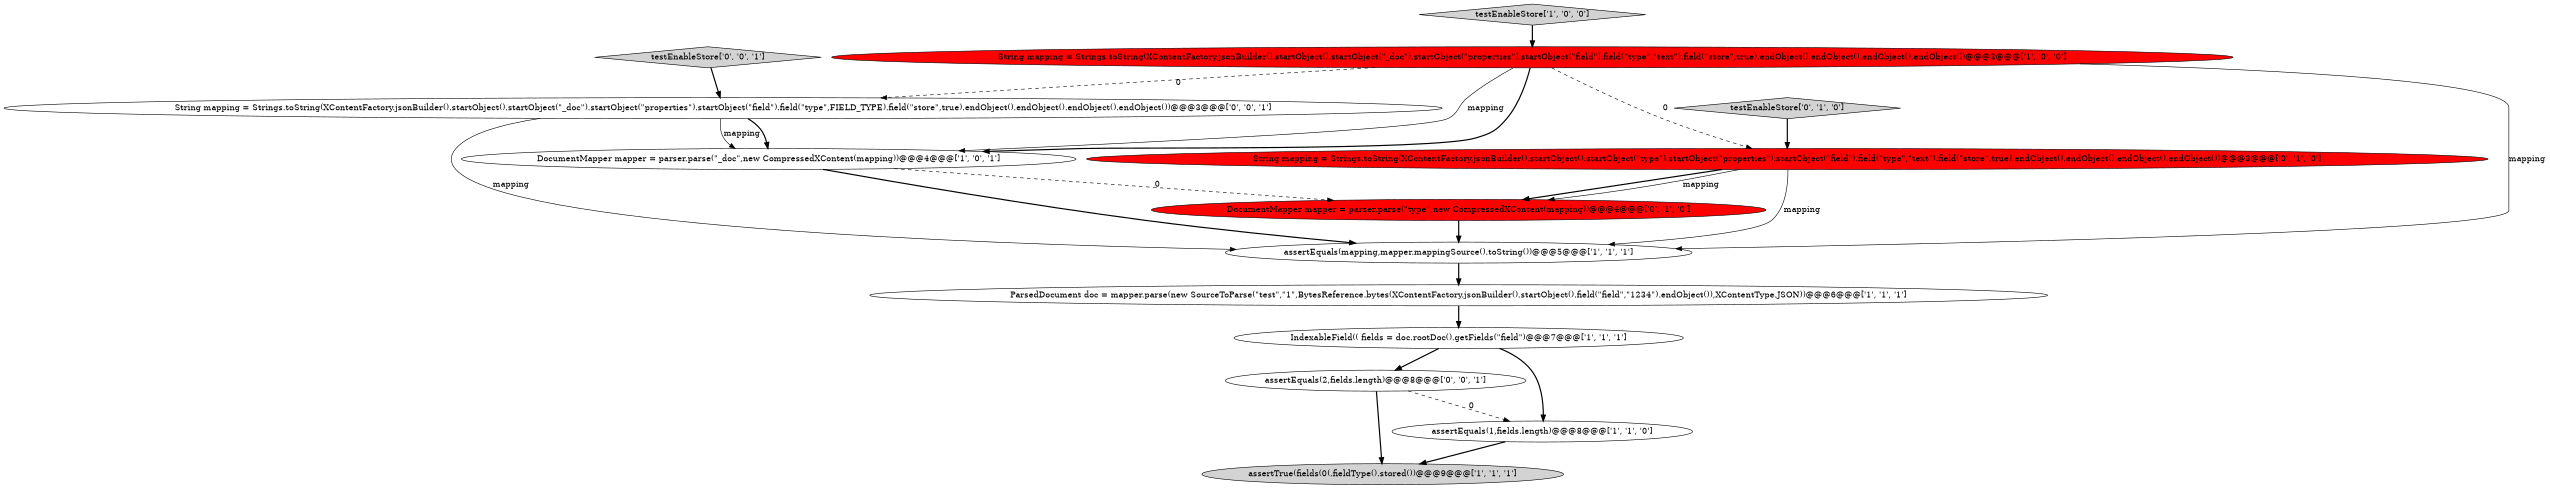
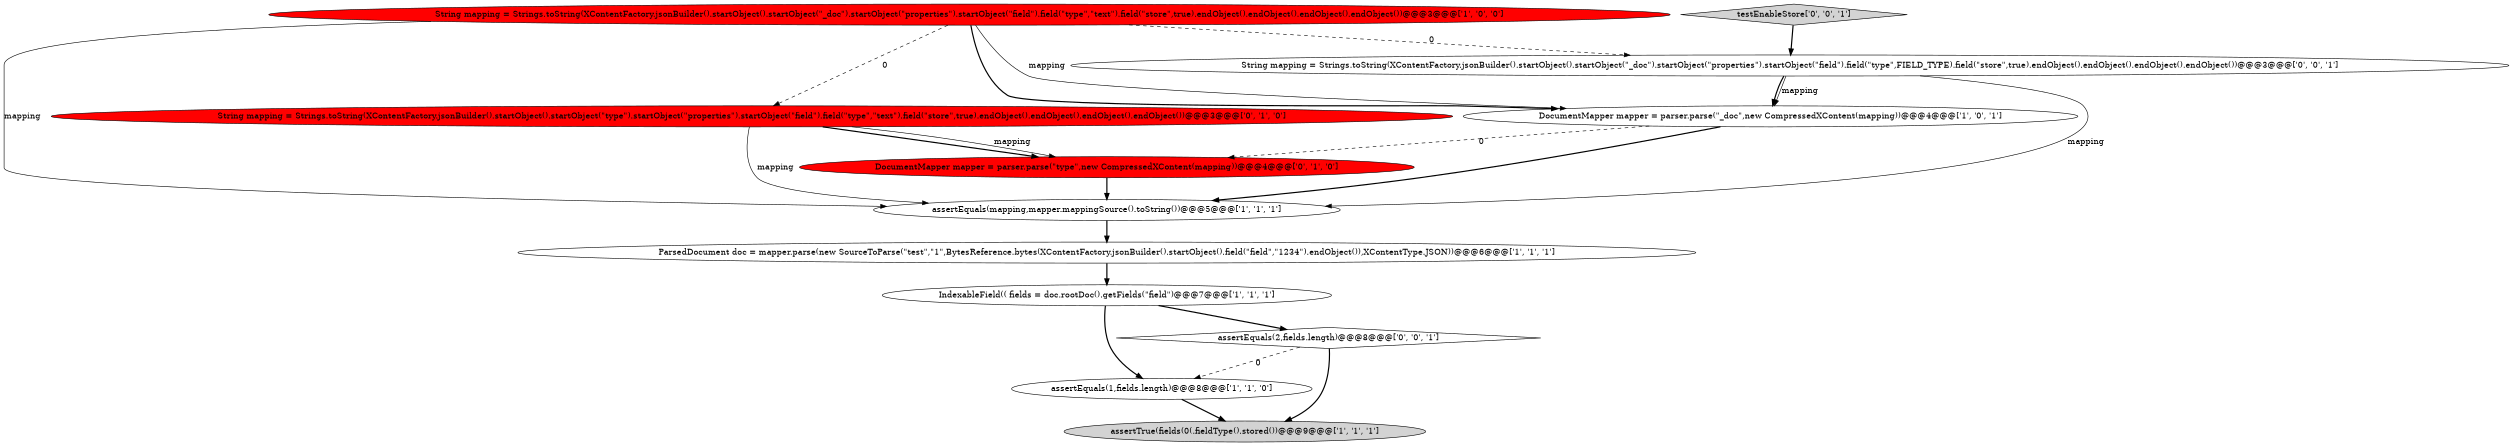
(1532, 15) -> none
(1787, 108) -> none
(1376, 381) -> (1328, 338)
